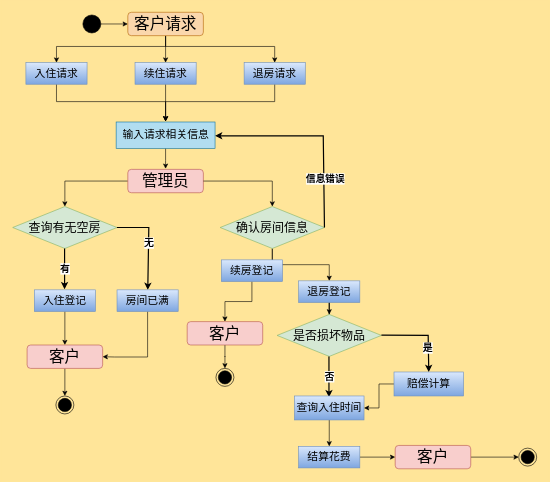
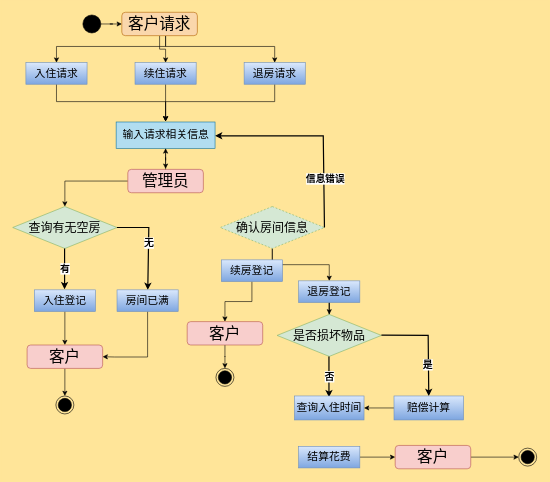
(165, 24) -> (159, 24)
(272, 181) -> (165, 168)
(272, 228) -> (272, 228)
(429, 384) -> (429, 408)
(329, 441) -> none
